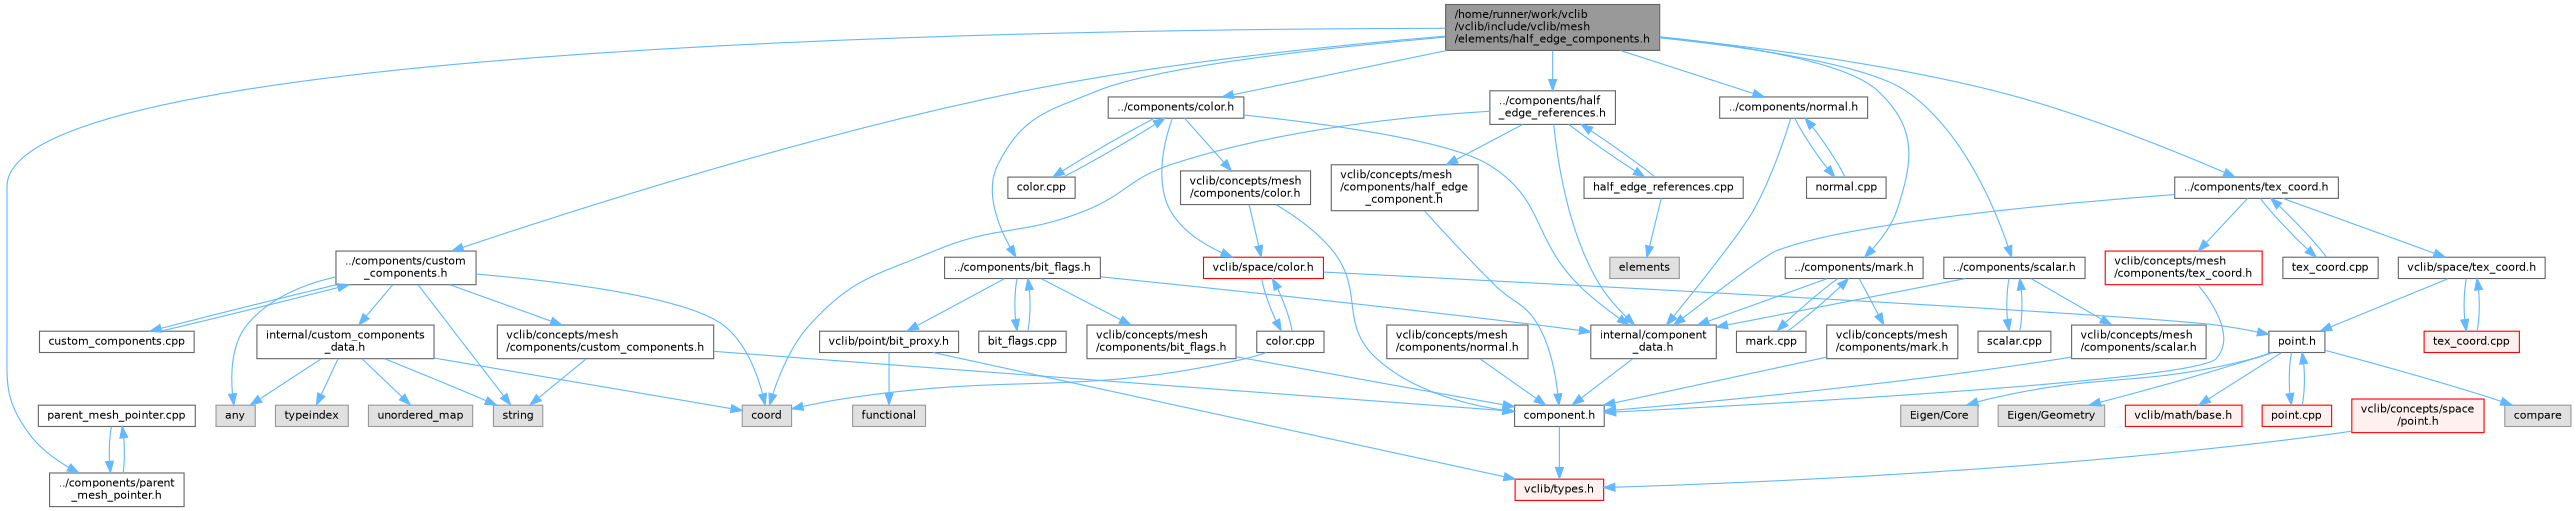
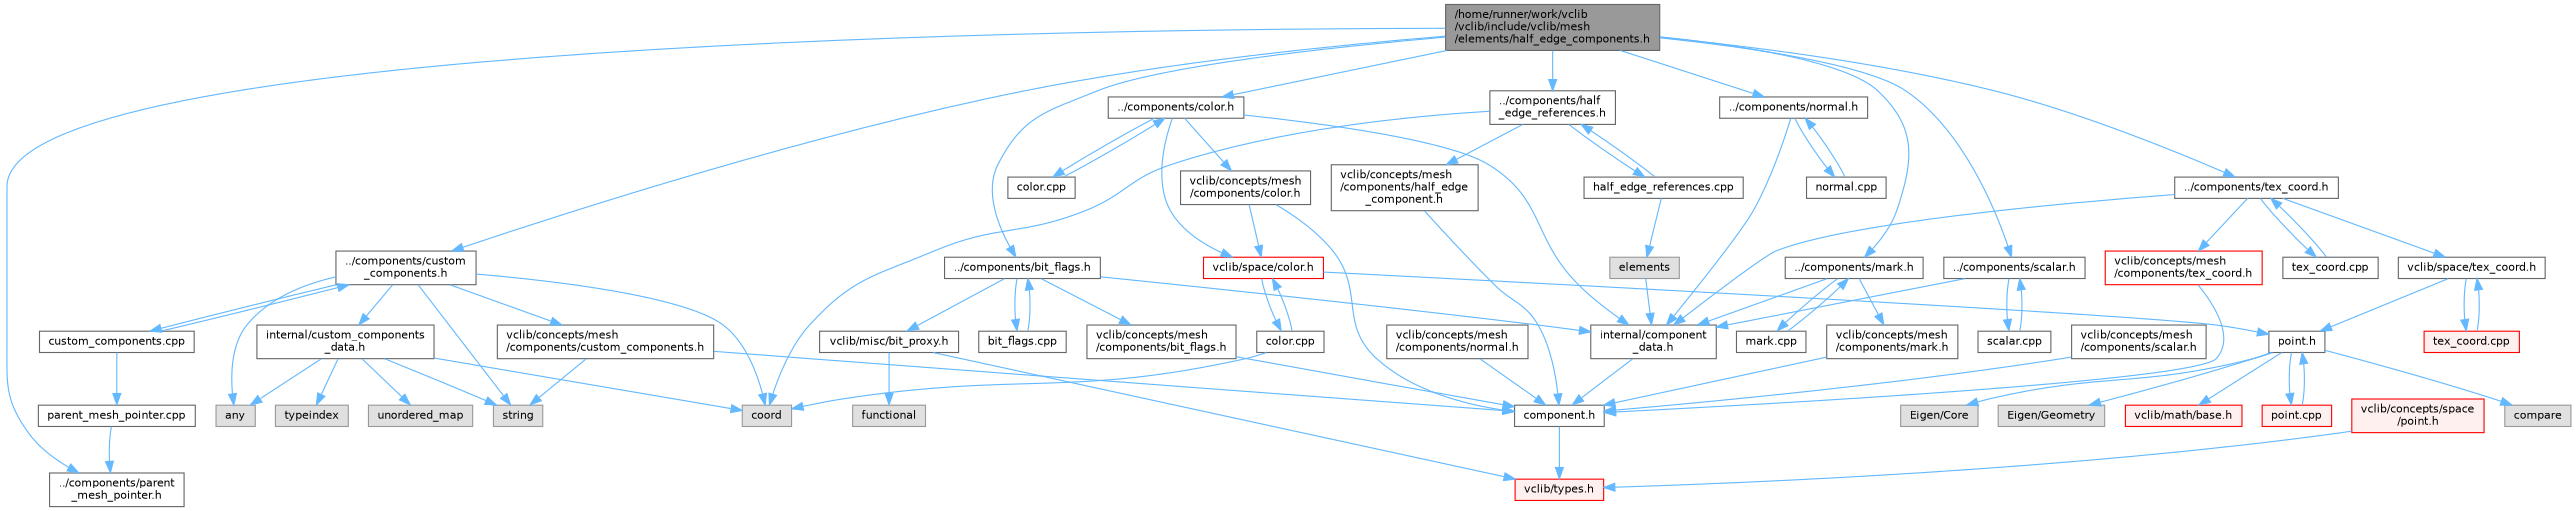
(1574, 227) -> (1648, 297)
(2066, 299) -> none
(889, 342) -> (889, 342)
(124, 455) -> (117, 373)
